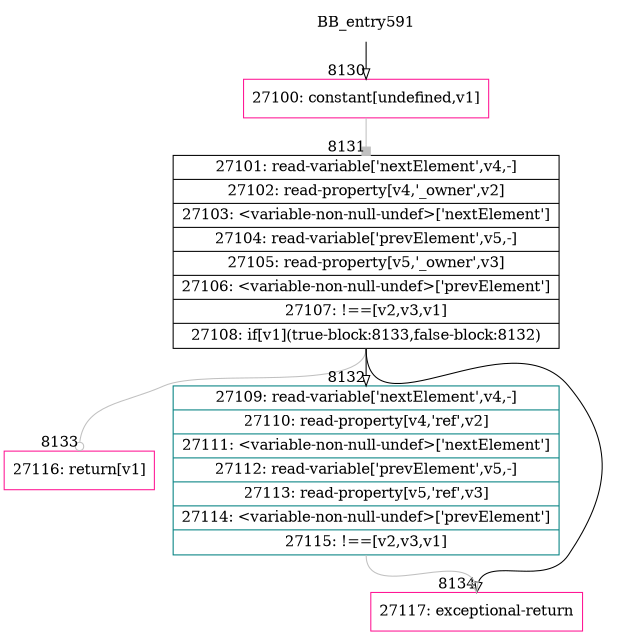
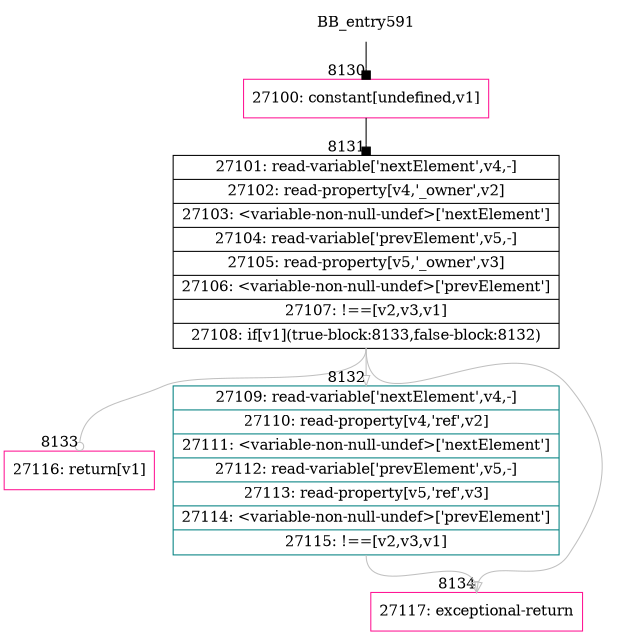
(366, 55) -> (366, 55)
(366, 131) -> (366, 131)
(366, 362) -> (366, 362)
(584, 407) -> (584, 407)
